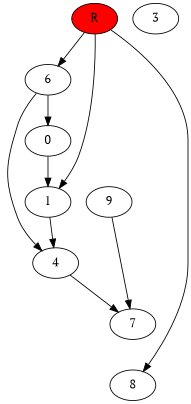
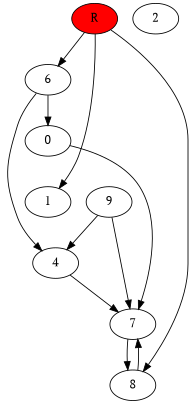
(156, 19) -> (156, 19)
(48, 167) -> (147, 202)
(51, 228) -> (85, 229)
none -> (127, 350)
none -> (139, 359)
